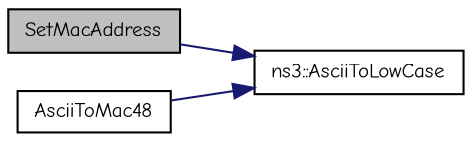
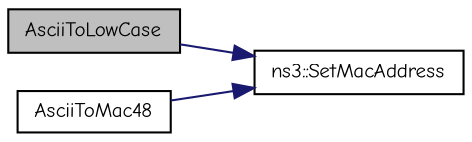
(94, 31) -> (94, 31)
(359, 72) -> (359, 72)
